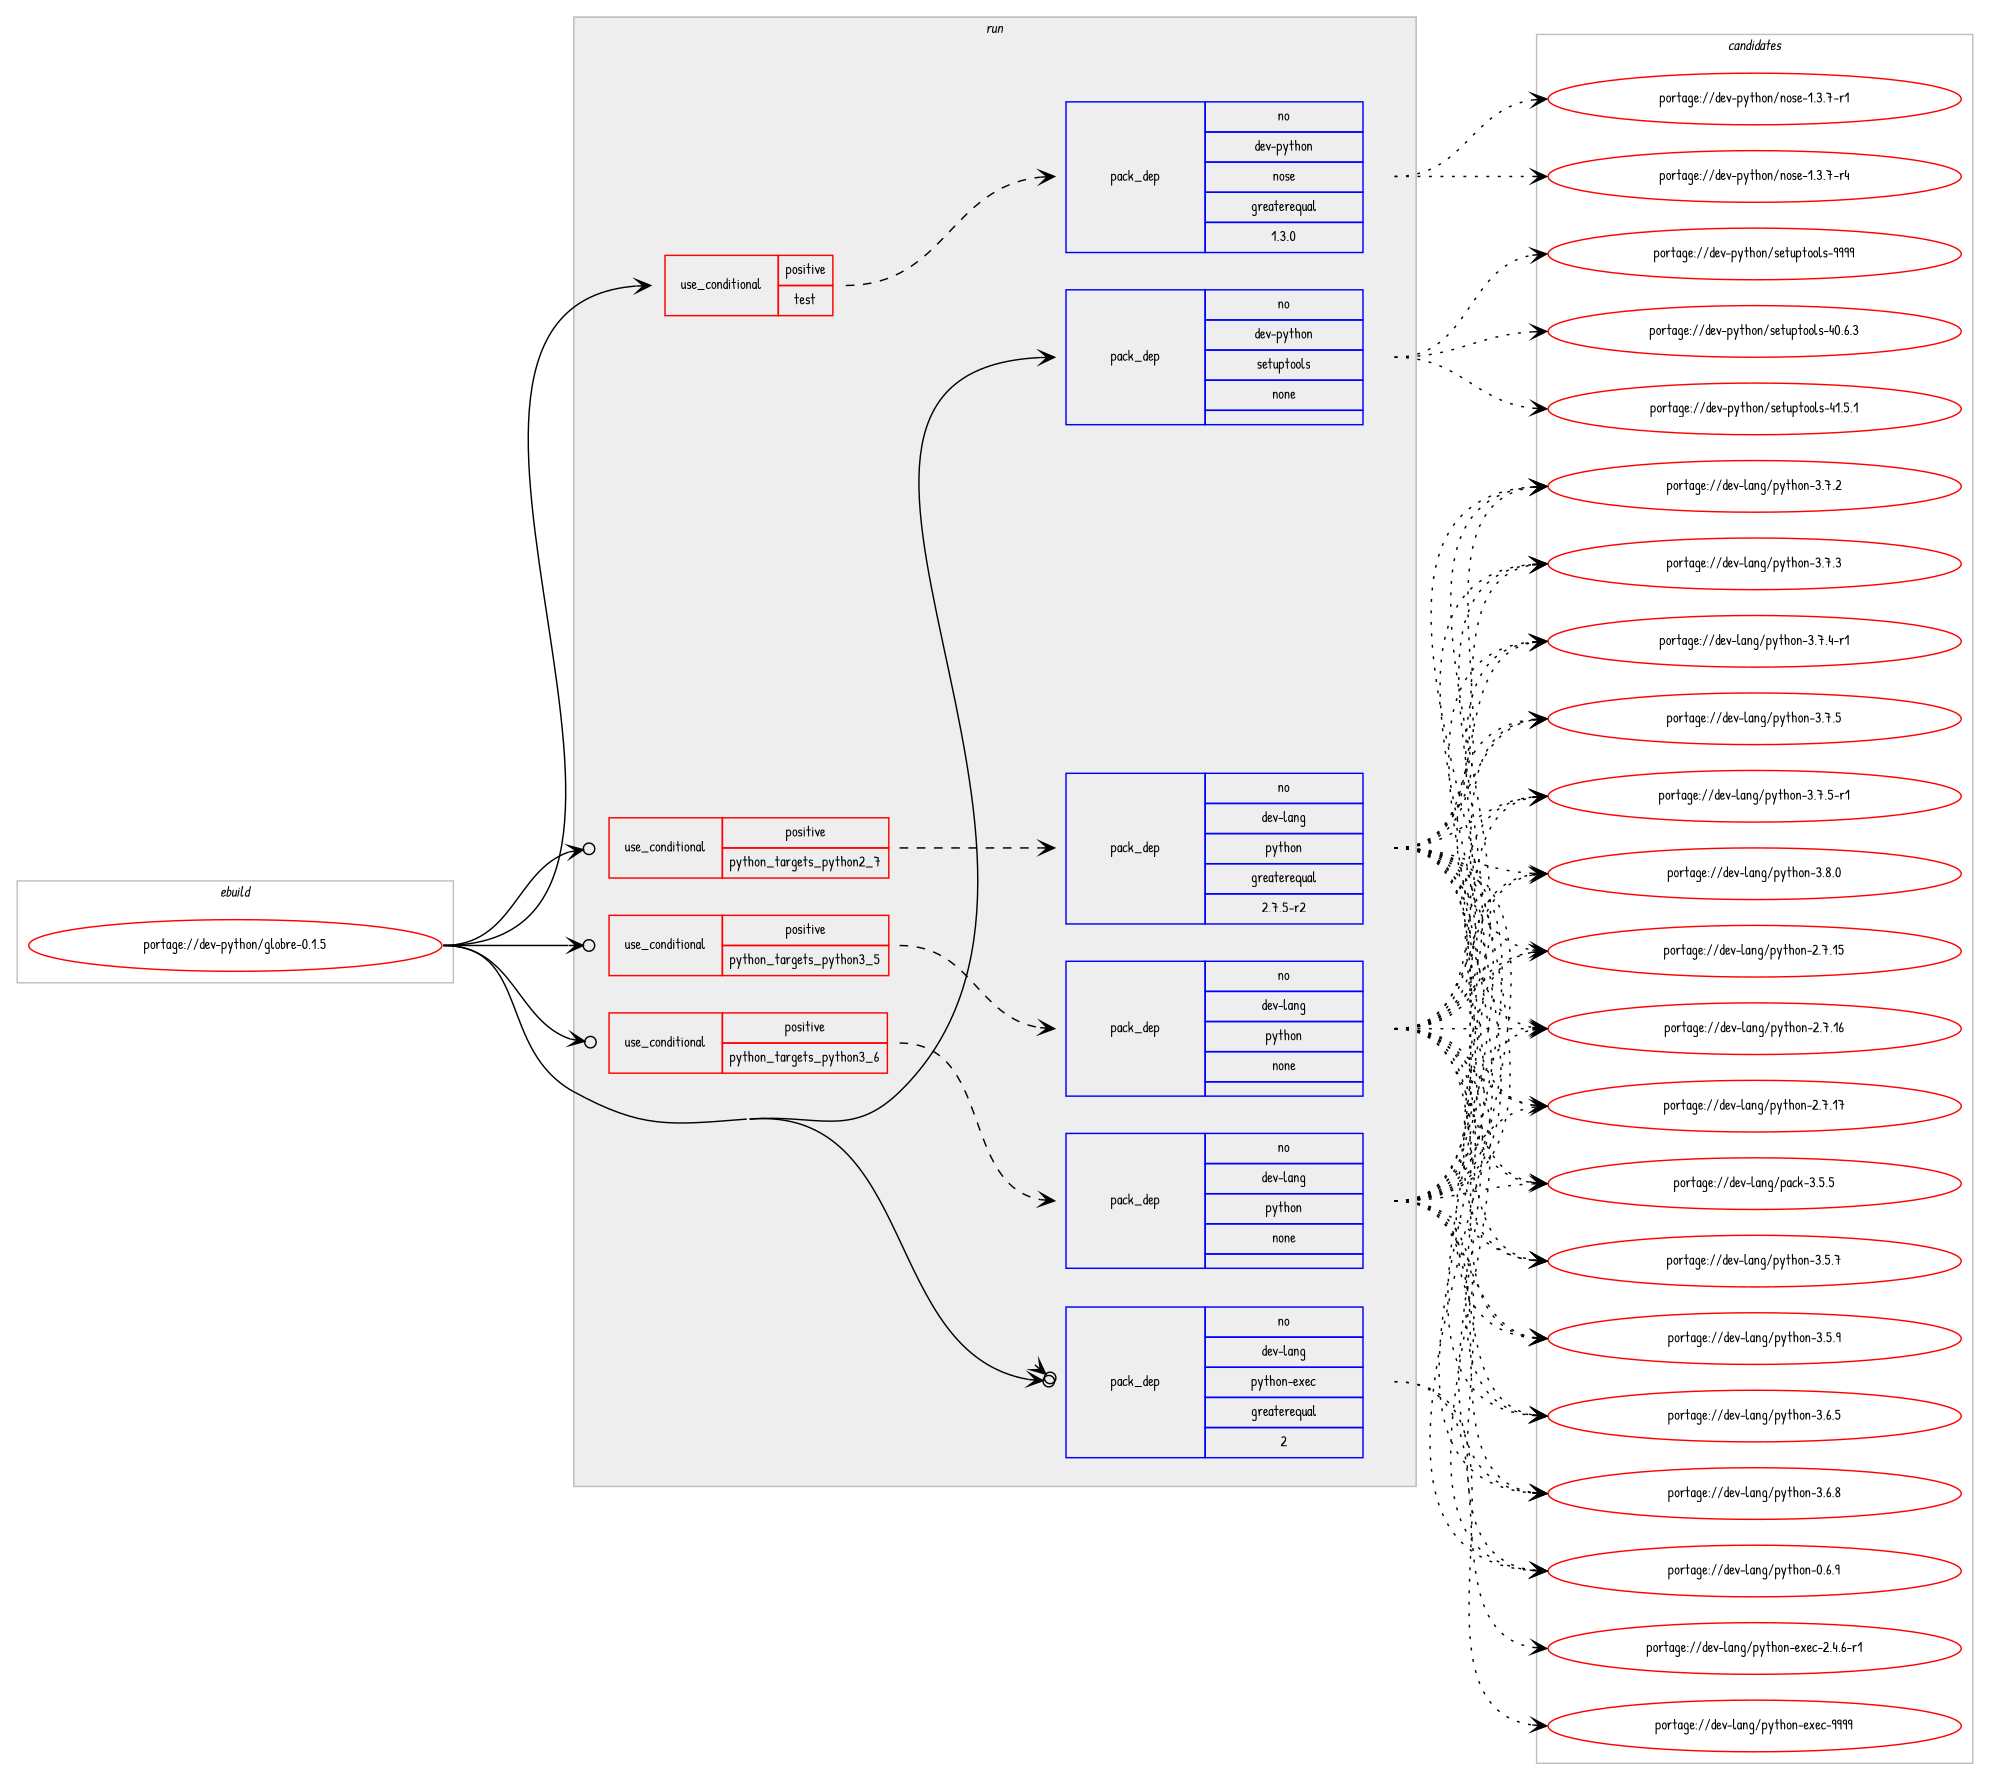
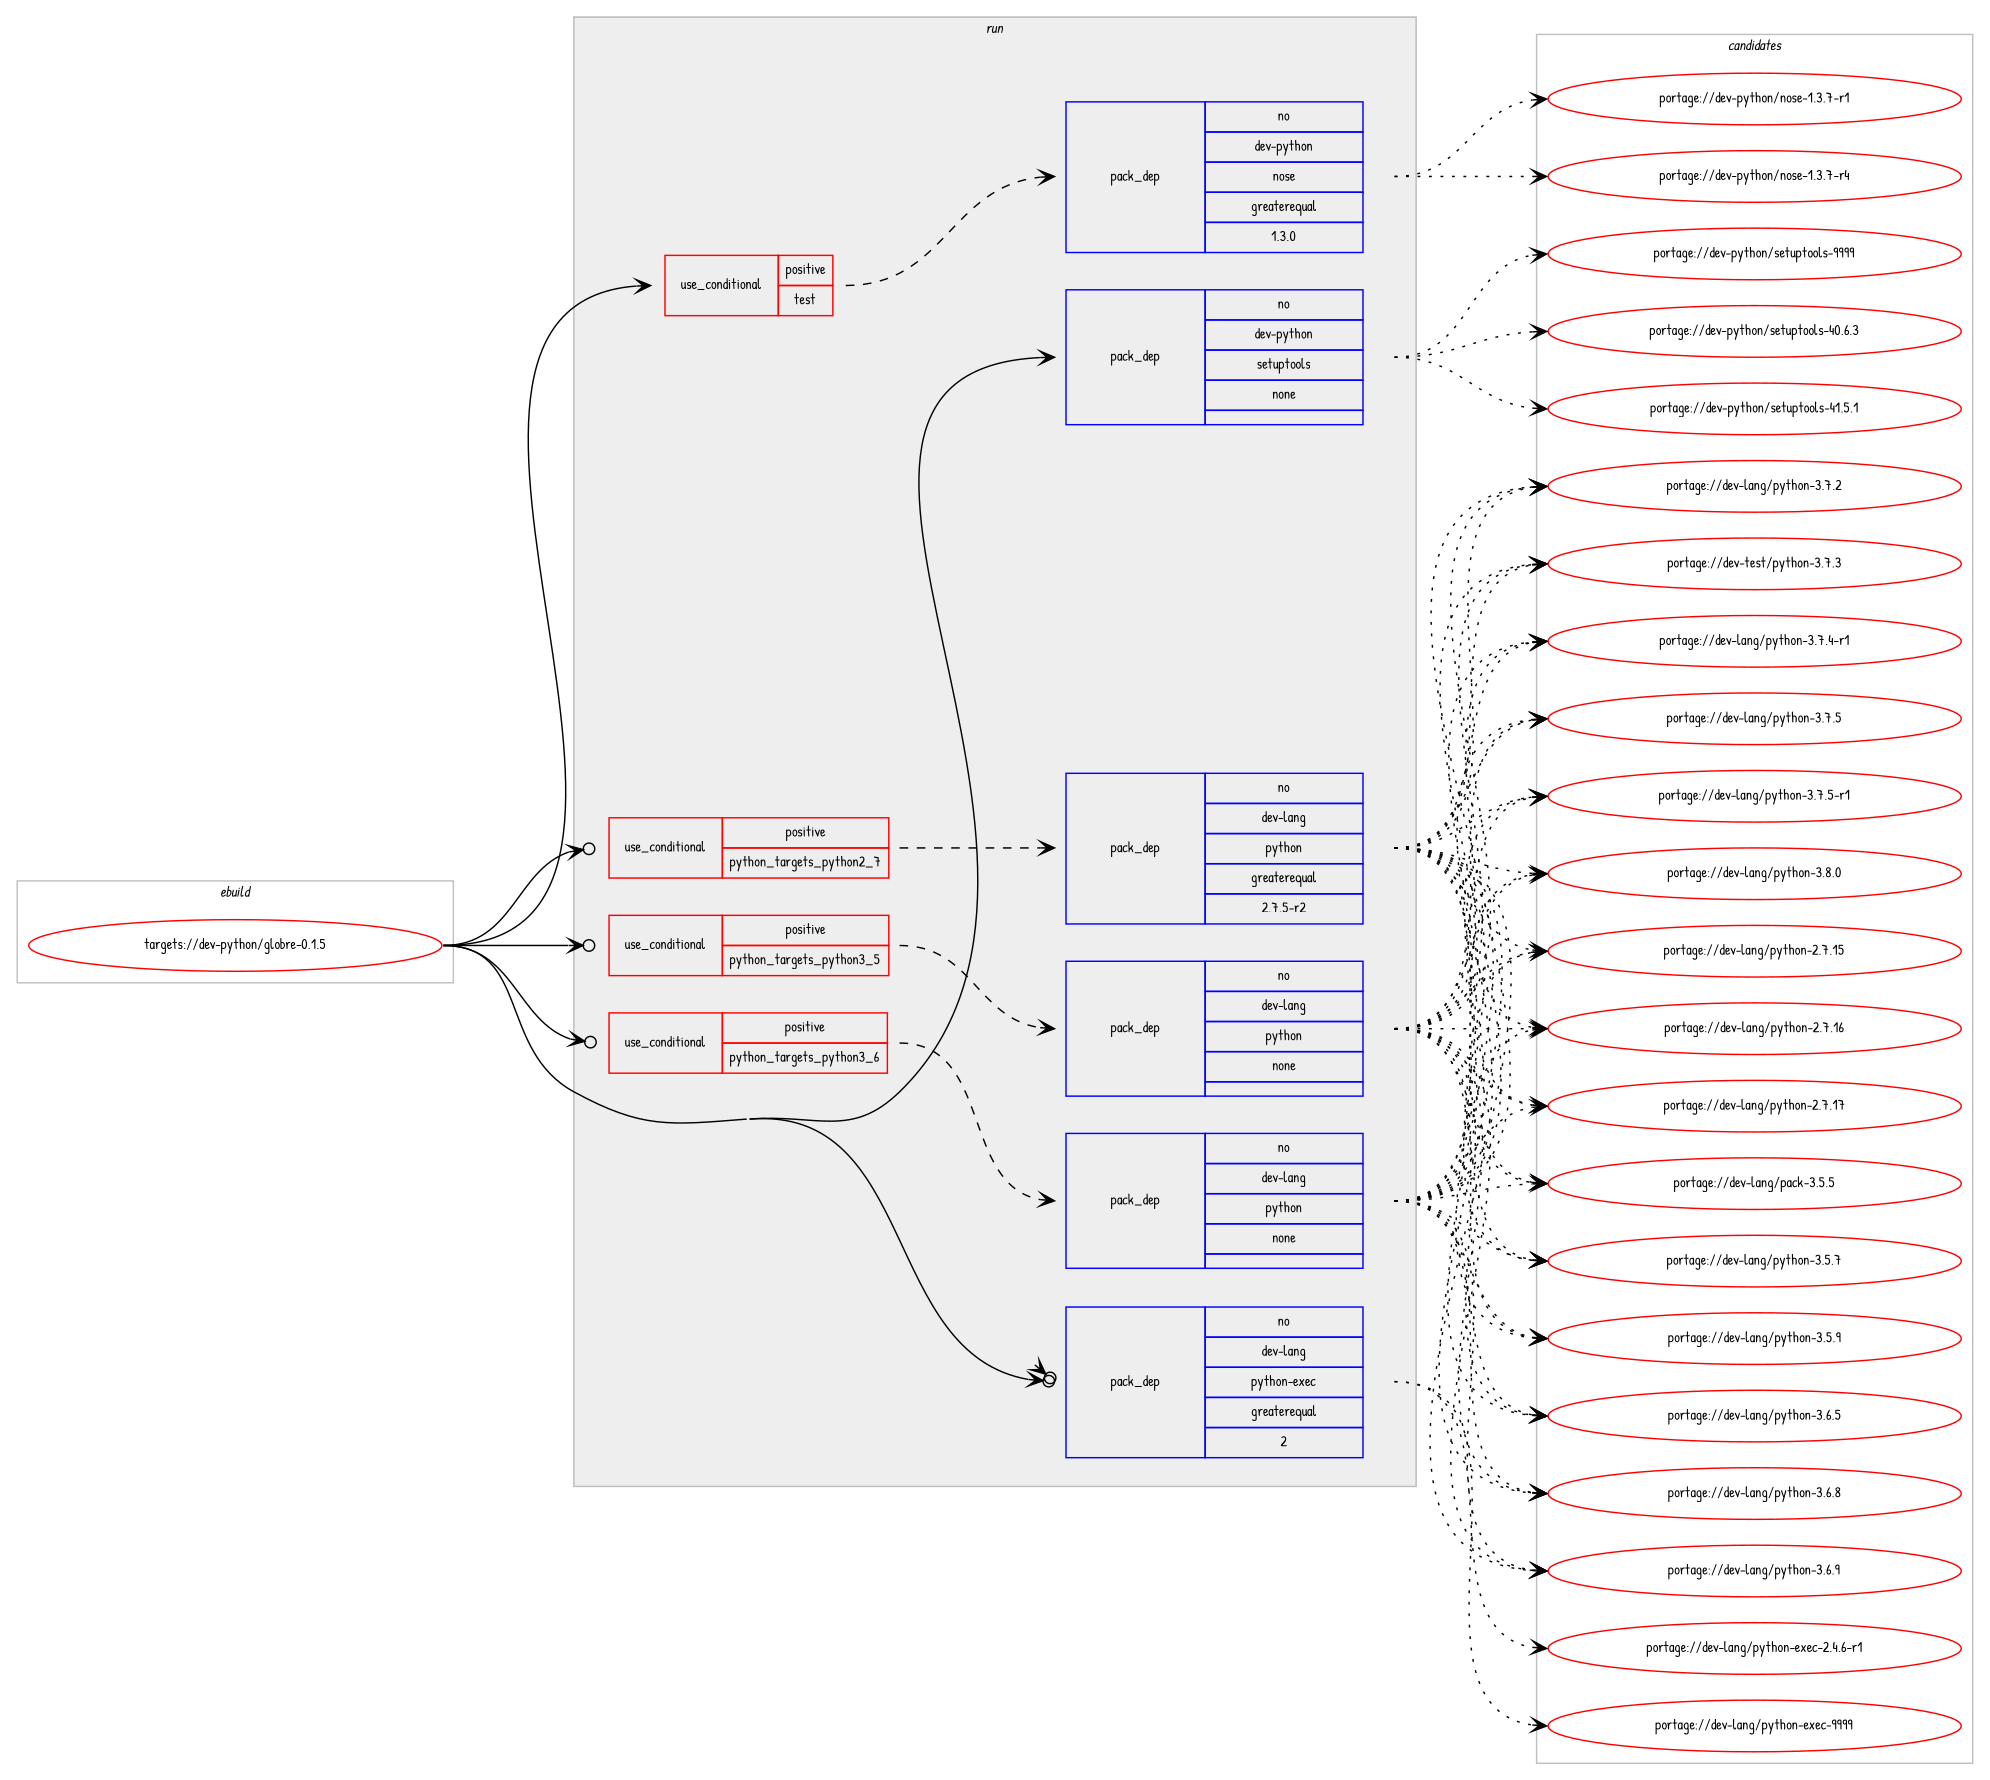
(1755, 564) -> (1755, 564)
(235, 945) -> (235, 945)
(1755, 1571) -> (1755, 1571)
